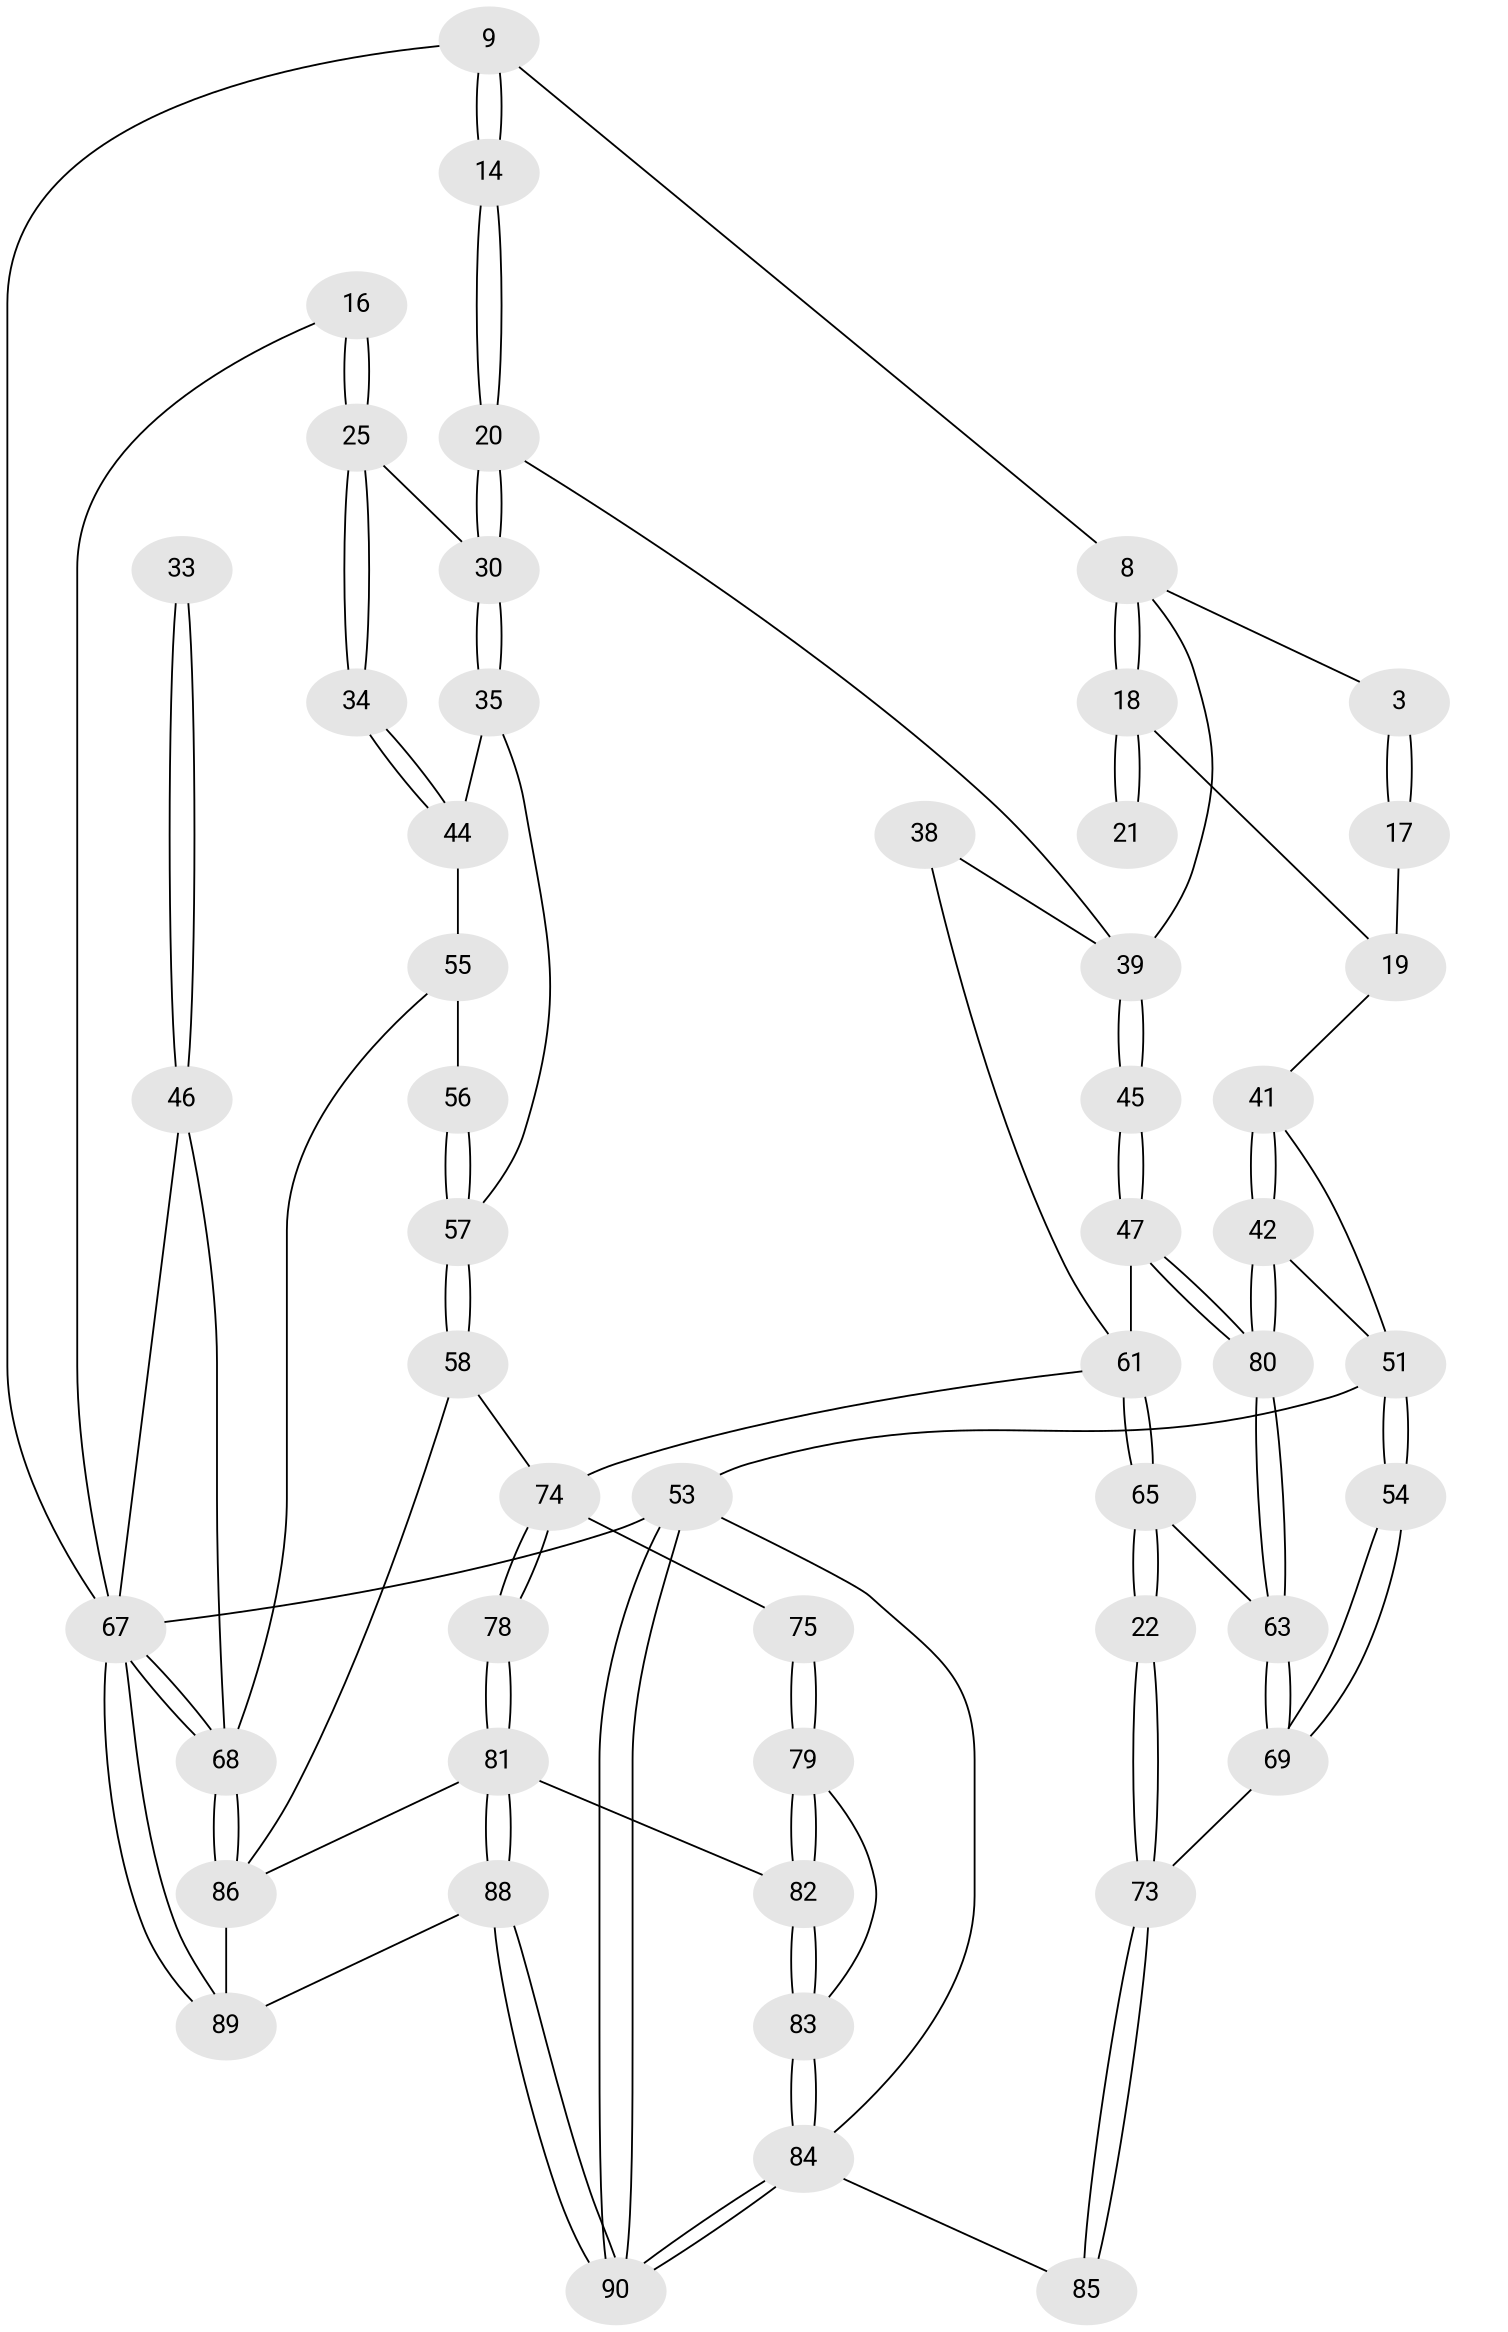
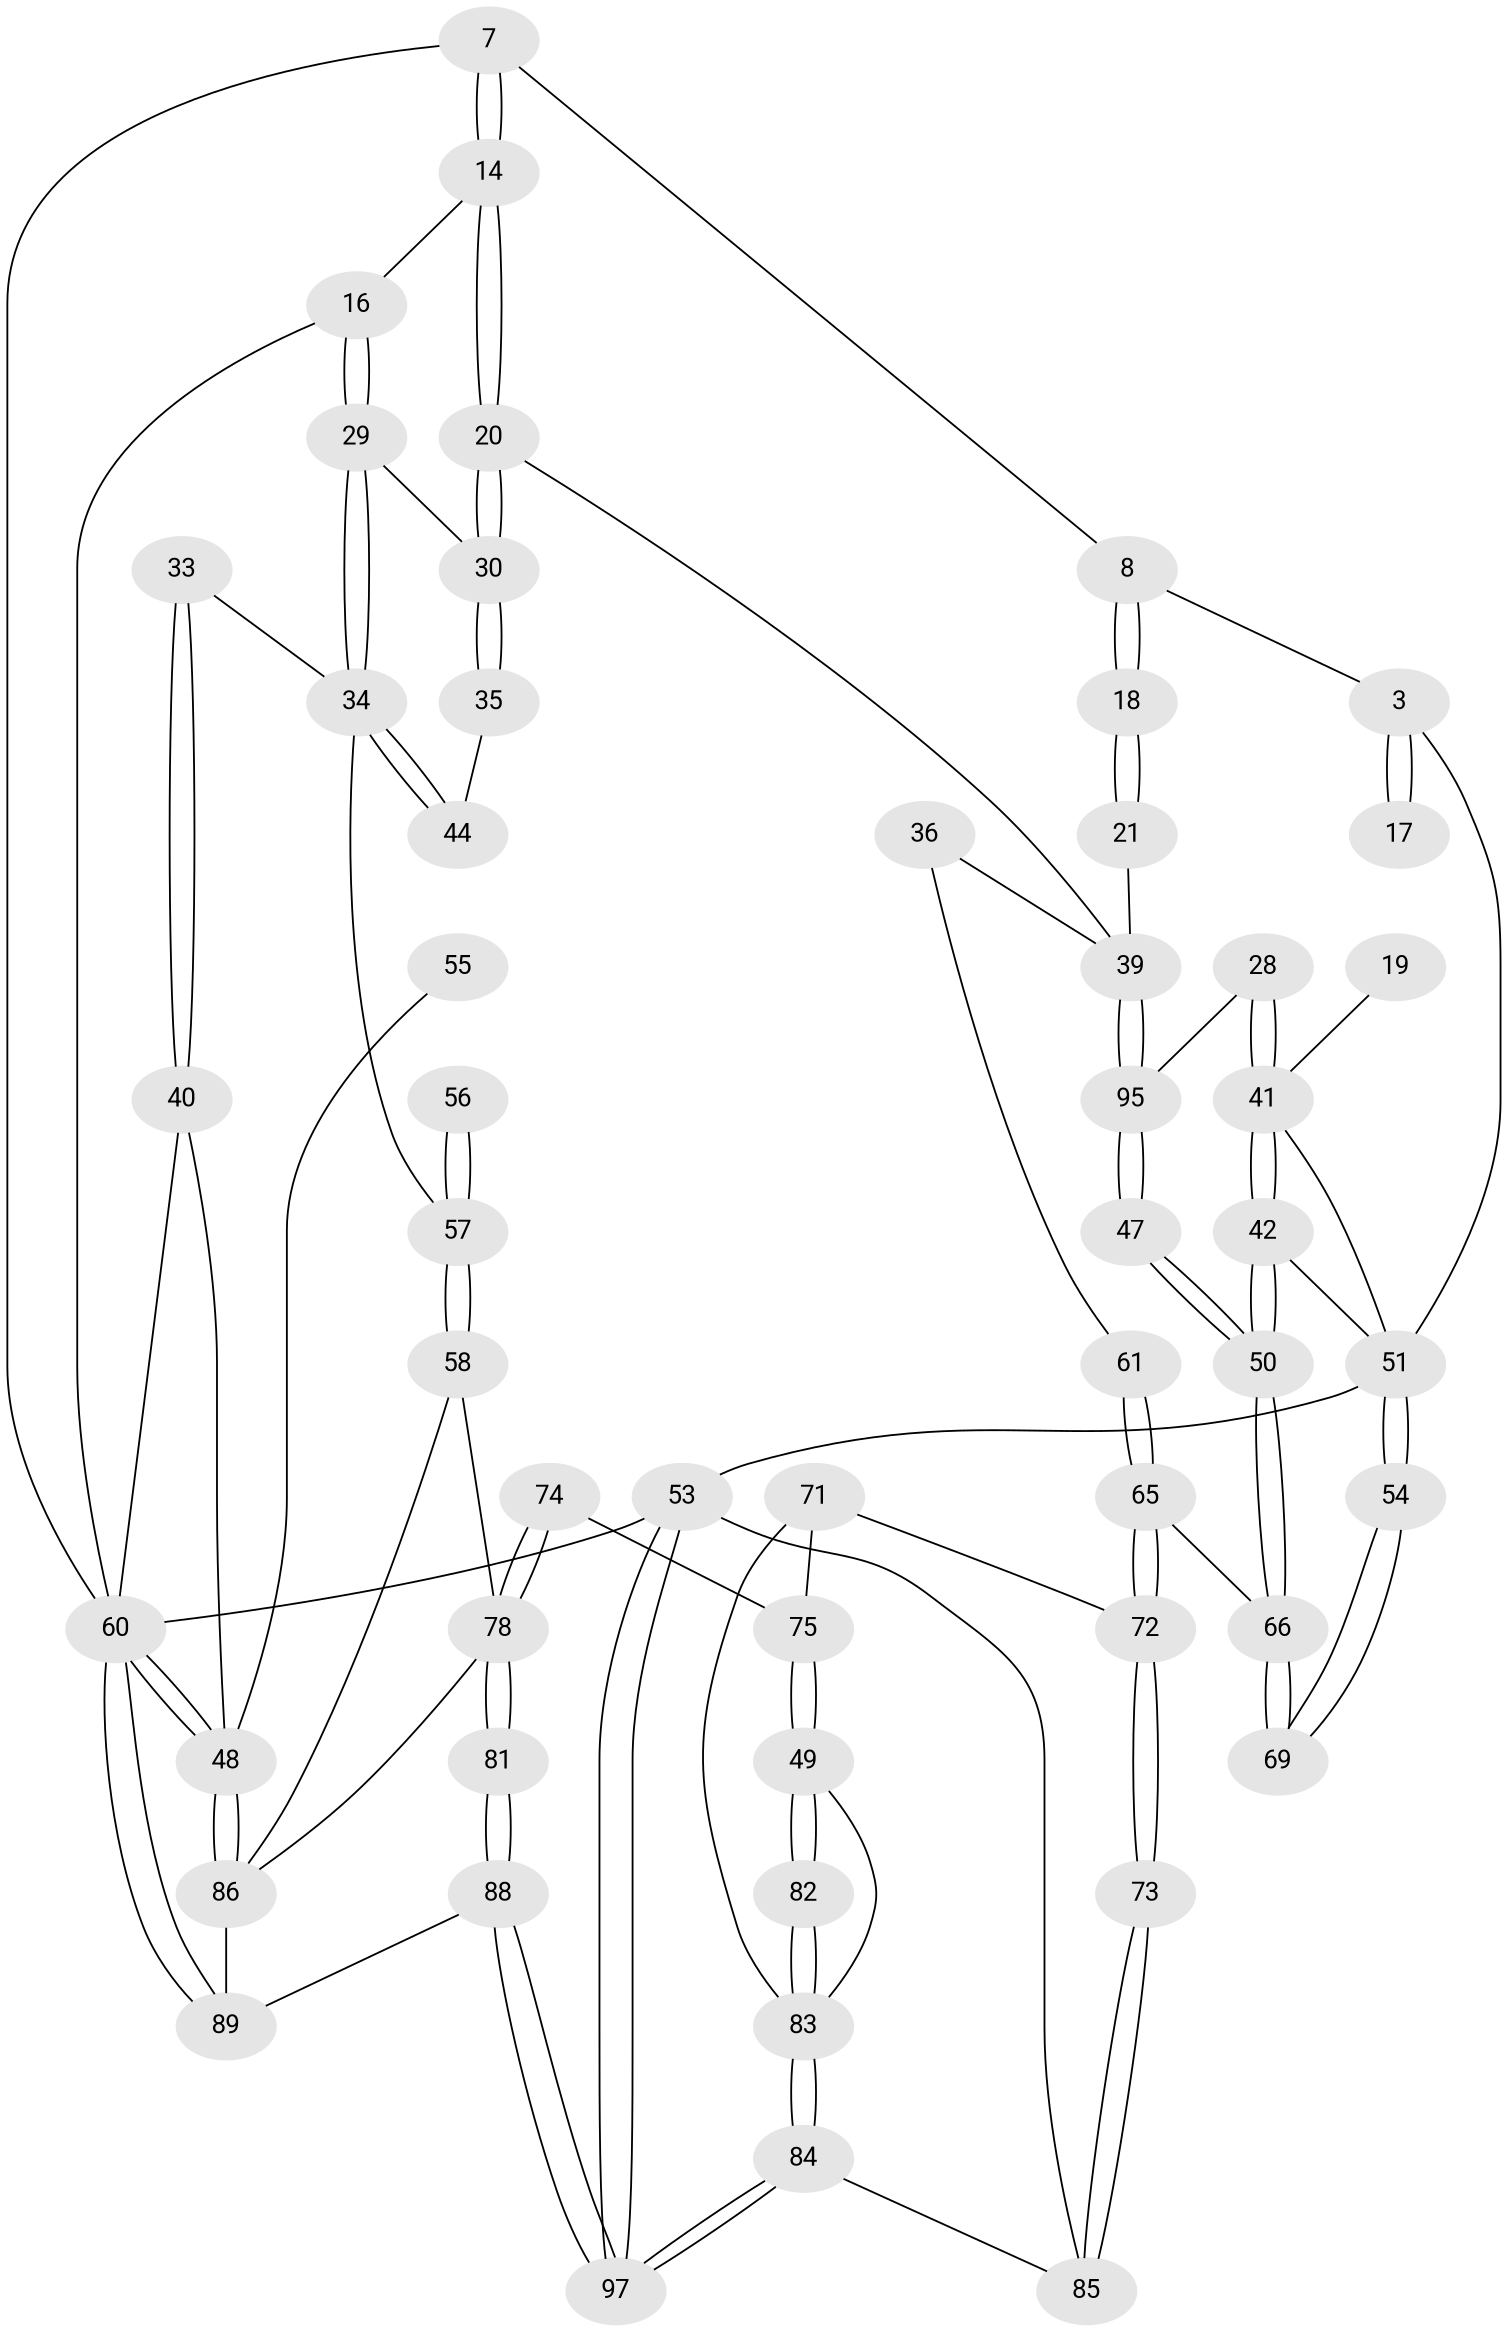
(489, 40) -> (489, 40)
none -> (423, 239)
(357, 438) -> (357, 438)
none -> (269, 636)
(1212, 768) -> (1129, 901)
(925, 835) -> (925, 835)
(1261, 835) -> none
(458, 901) -> none
(1398, 901) -> none
none -> (1263, 967)
(550, 973) -> (358, 977)
none -> (1501, 1033)
(458, 1034) -> none
(182, 1100) -> (182, 1100)
(1131, 1100) -> (1131, 1100)
(1131, 1298) -> none
(1263, 1364) -> (1263, 1364)
(832, 1410) -> none
(504, 1431) -> (478, 1497)
none -> (815, 1497)
(116, 1629) -> (116, 1629)
(1146, 1629) -> (1146, 1629)
(1278, 1629) -> (1278, 1629)
(226, 1762) -> (226, 1762)
(804, 1762) -> (804, 1762)
(975, 1784) -> (1044, 1793)
(362, 1828) -> (376, 1773)
(651, 1828) -> none
(1212, 1828) -> none
(616, 2291) -> (616, 2291)
